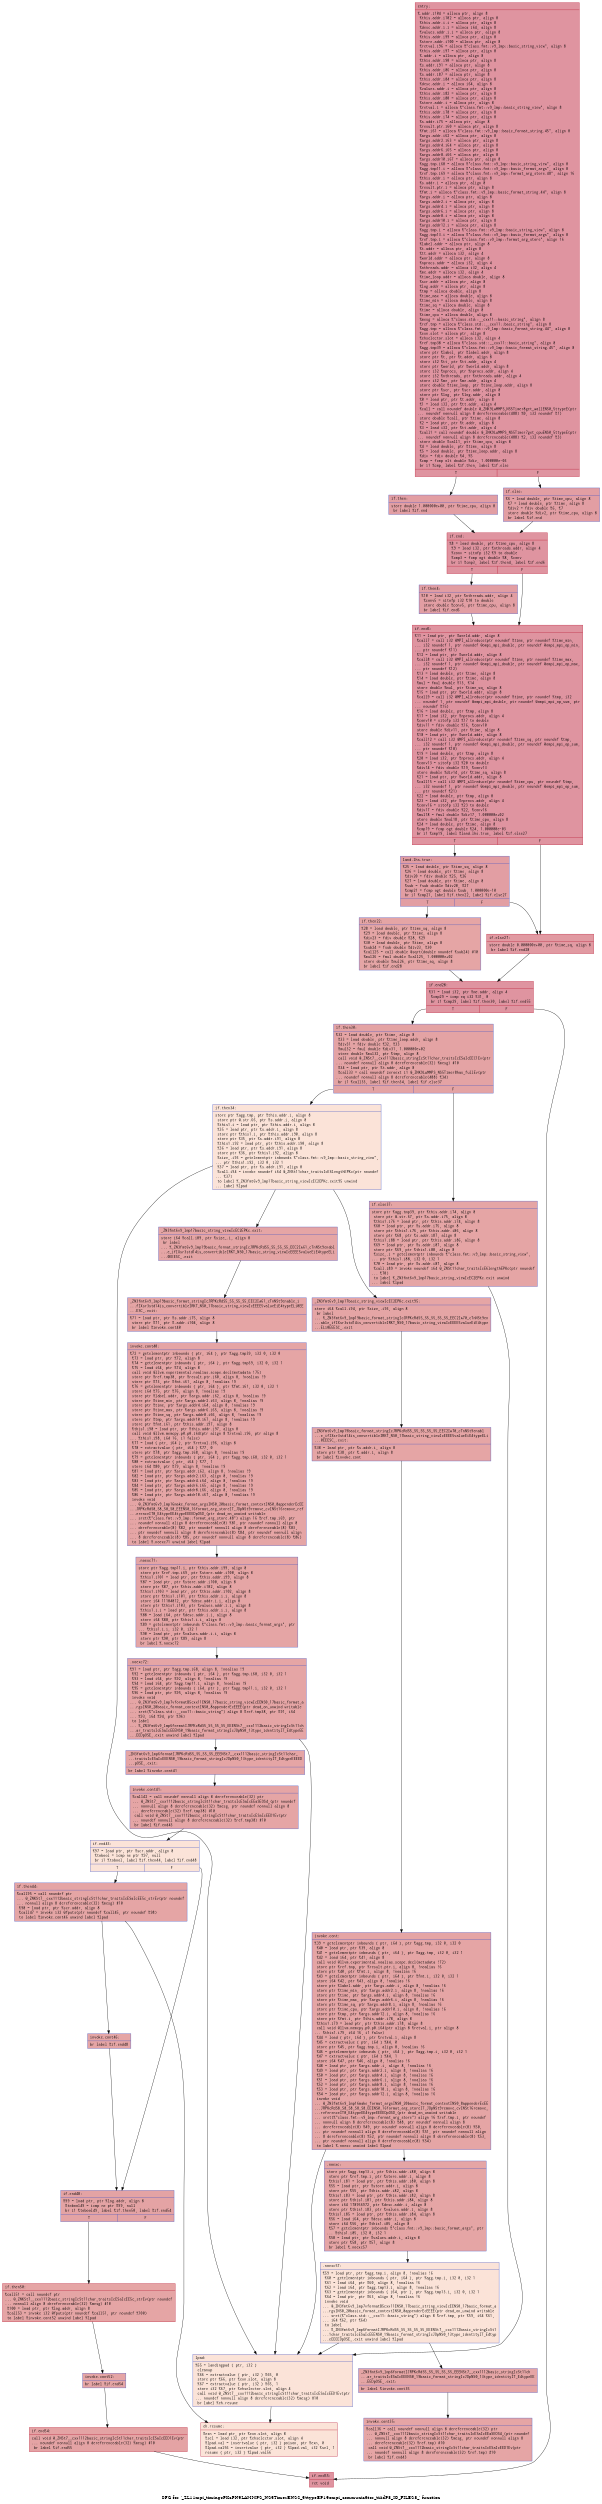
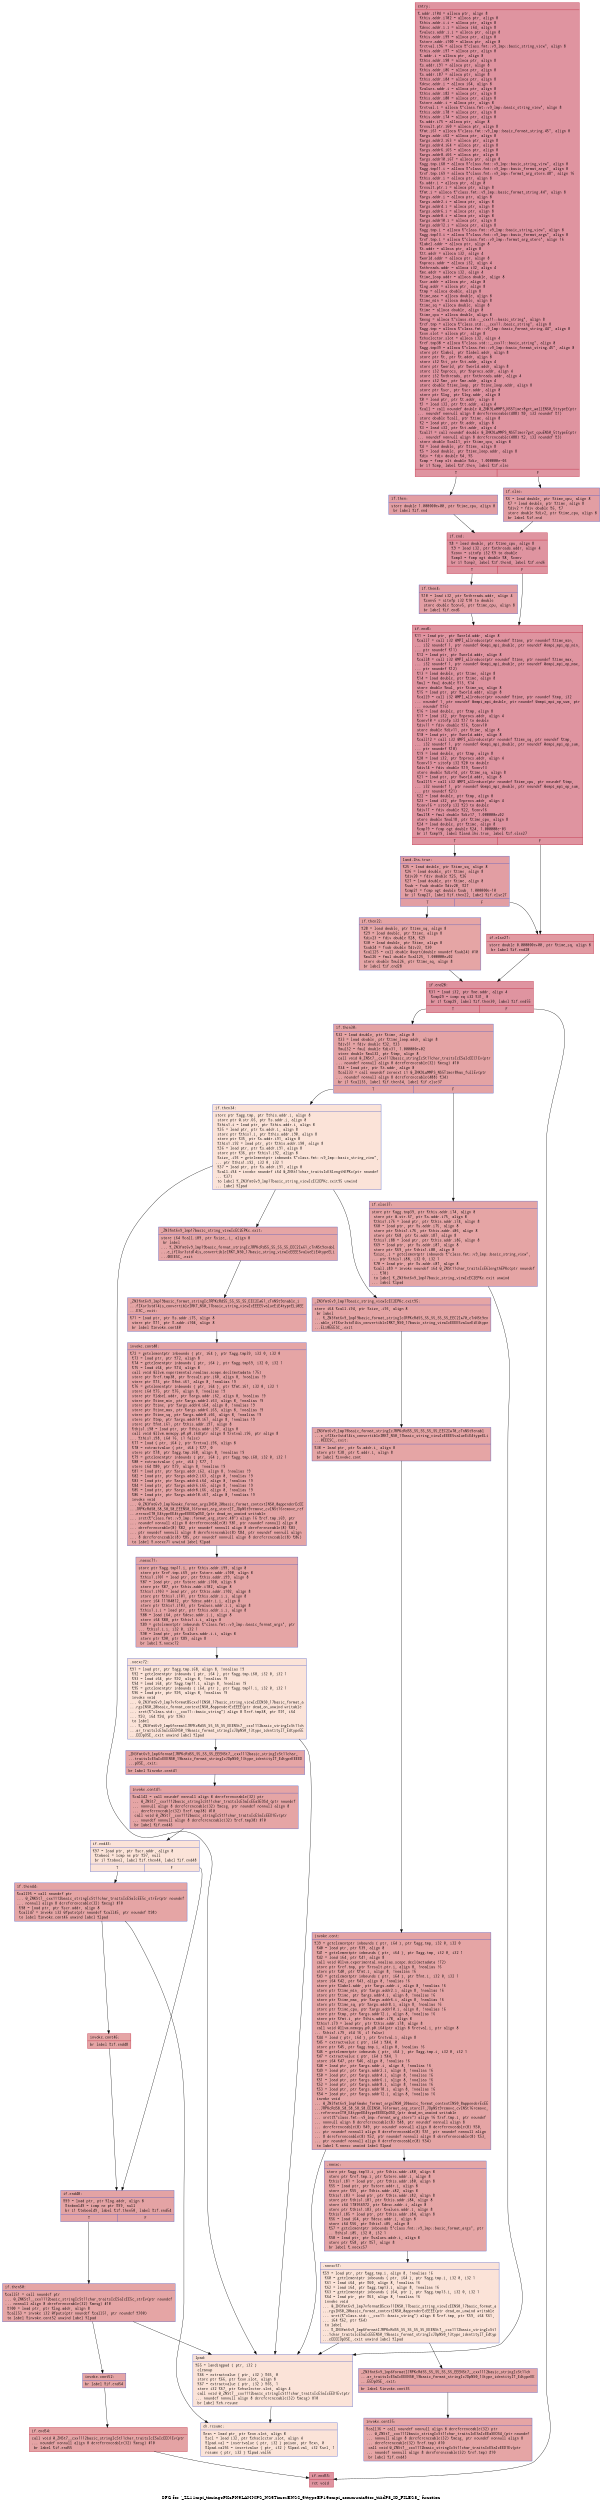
(217, 1699) -> (217, 1699)
(109, 2041) -> (109, 2041)
(89, 2303) -> (89, 2303)
none -> (171, 2337)
(269, 2440) -> (269, 2440)
